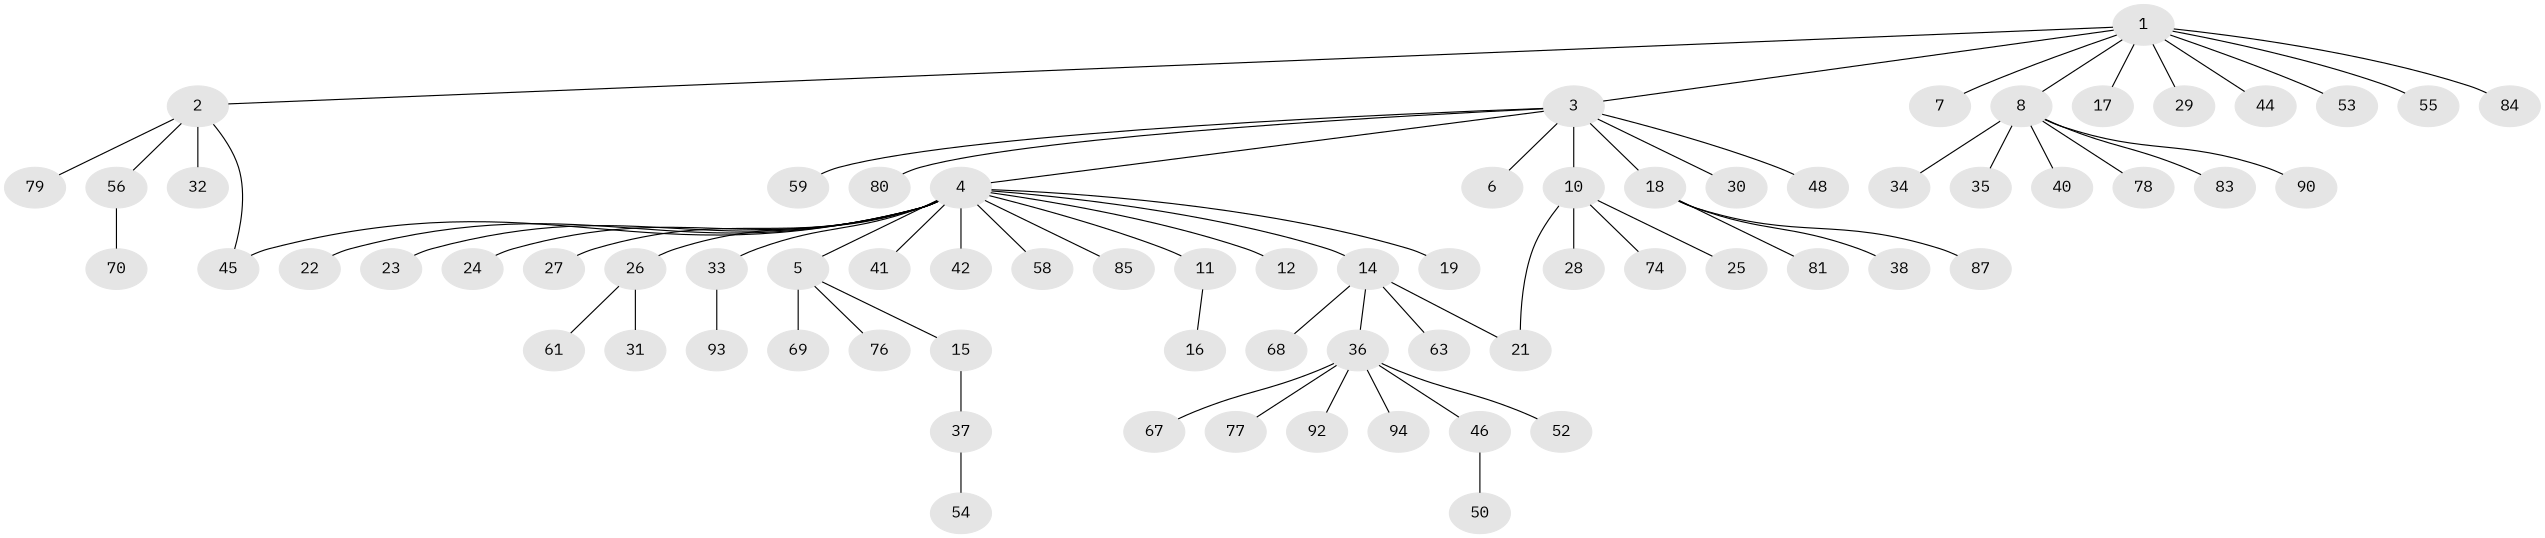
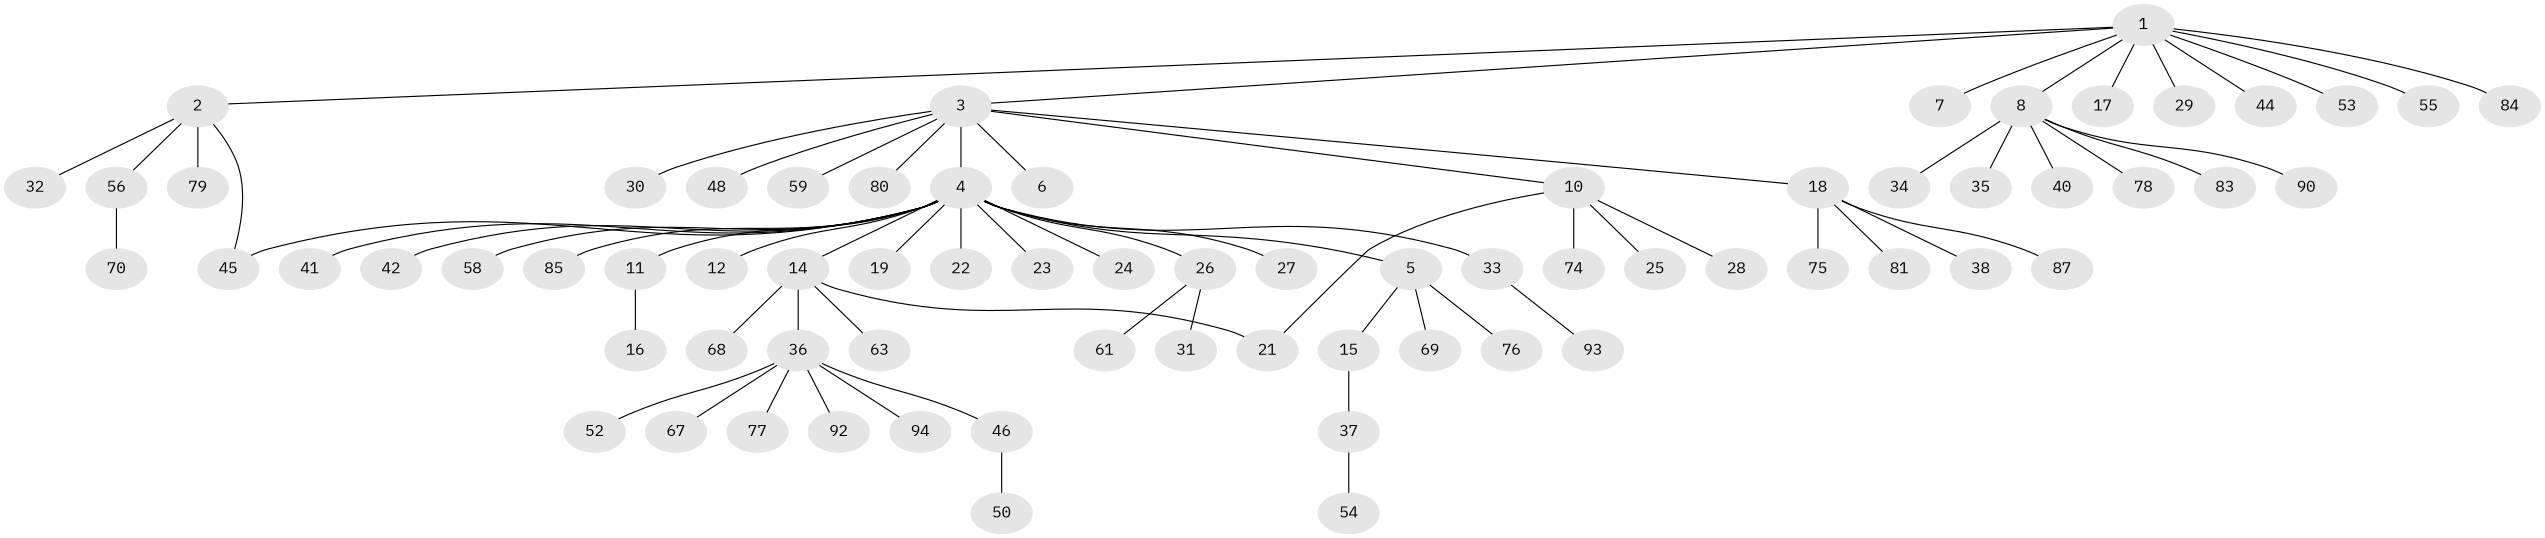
none -> (1818, 269)
